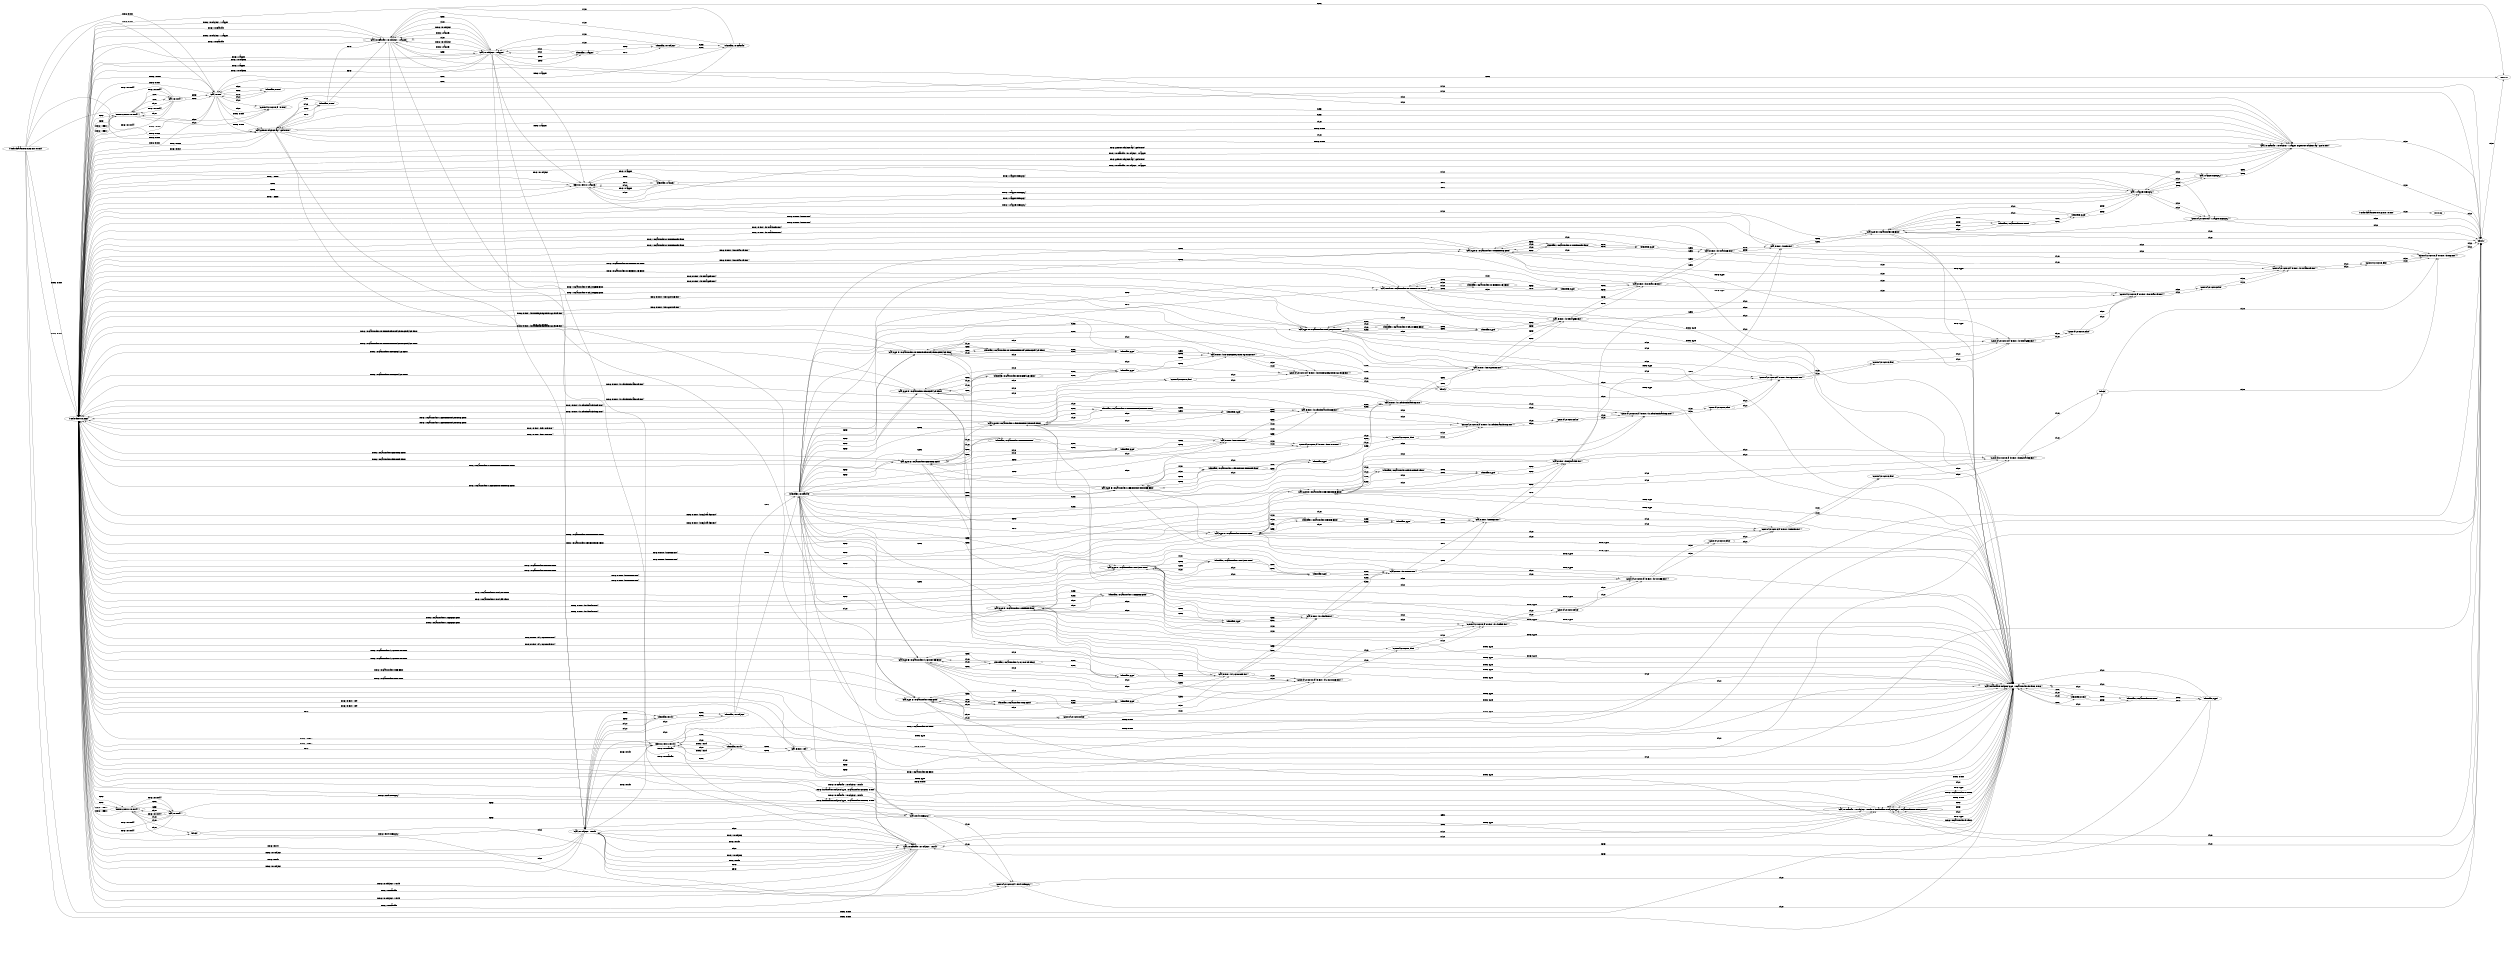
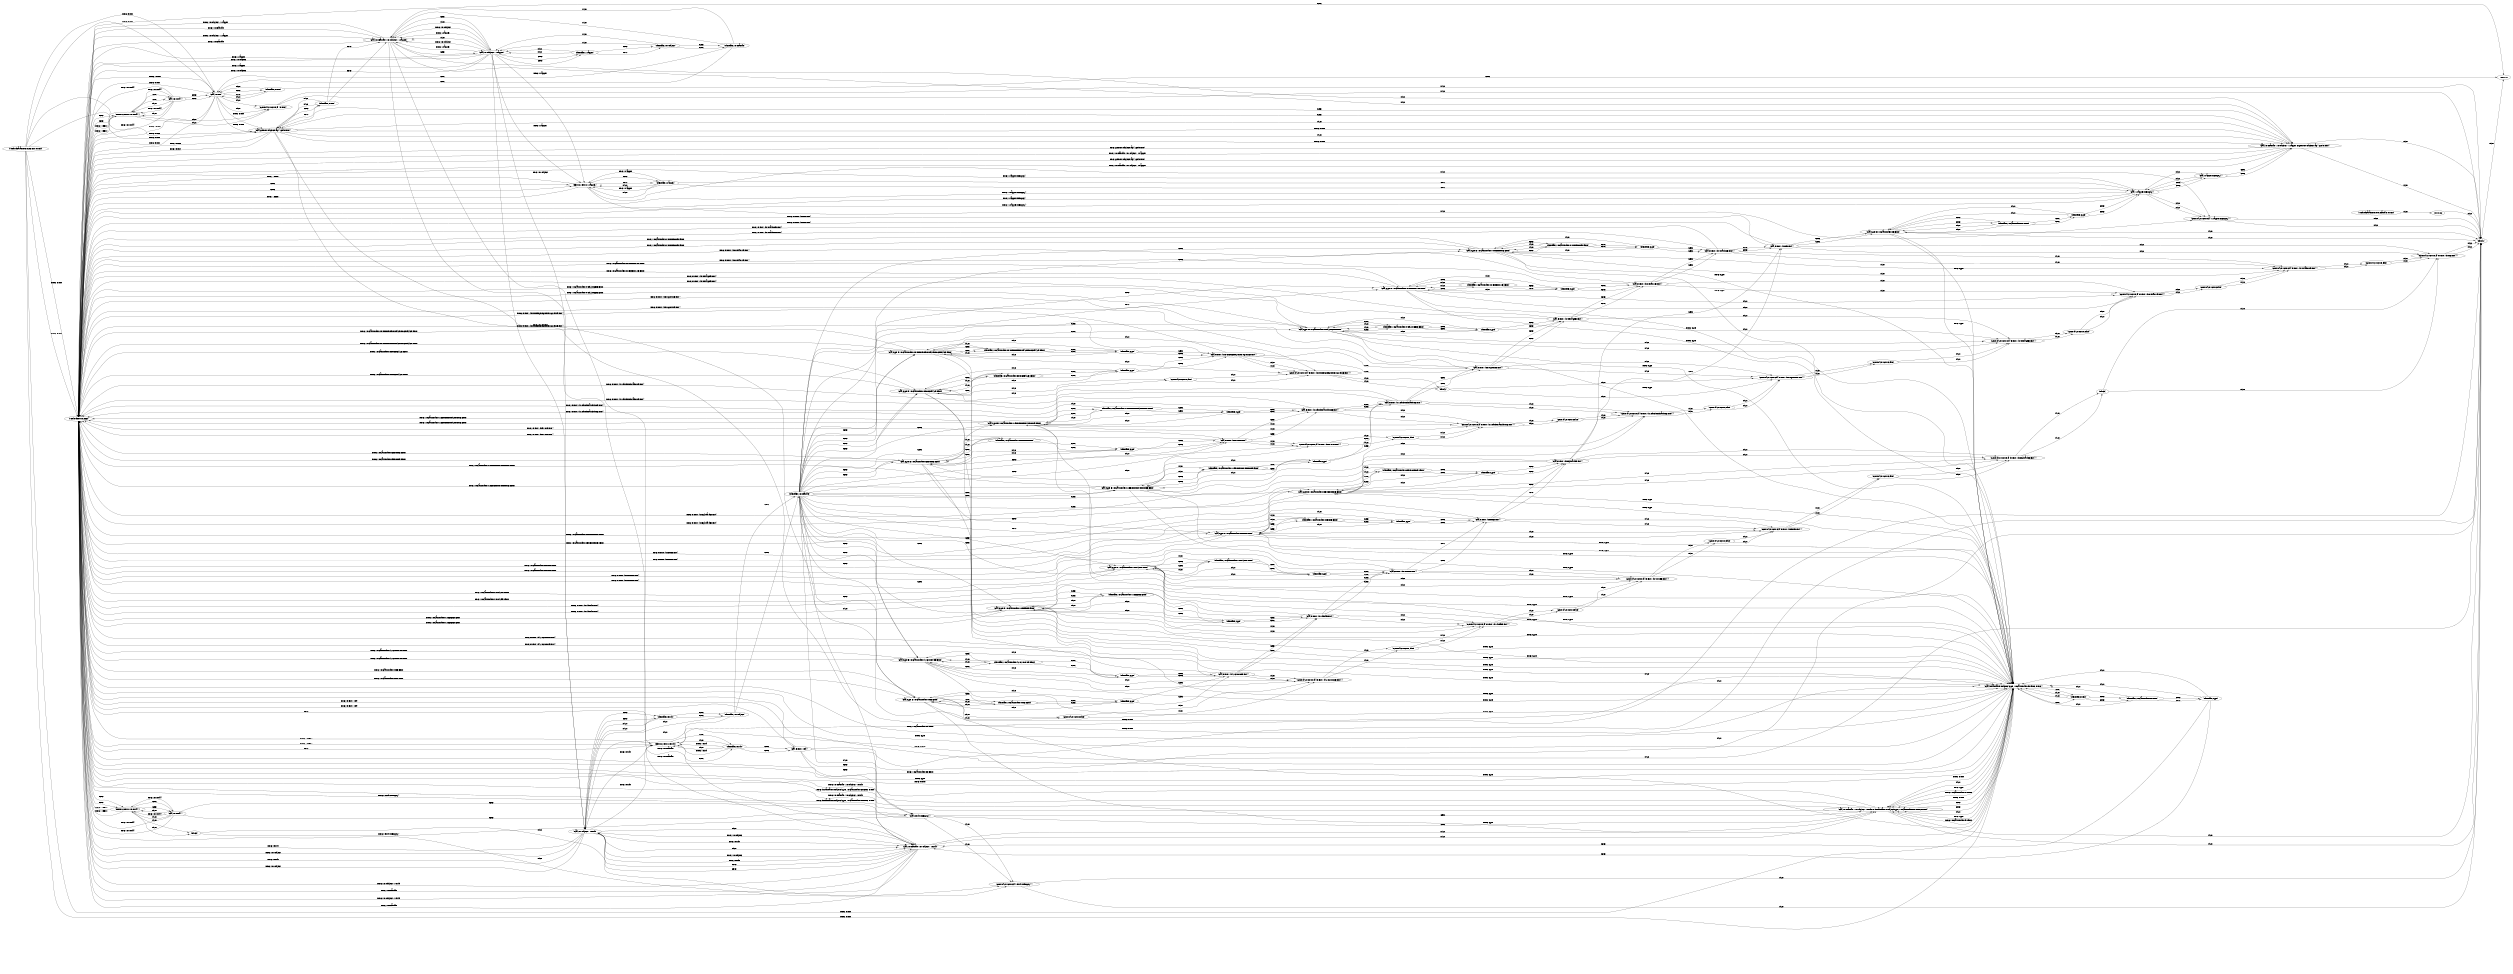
(2376, 213) -> (2376, 213)
(1403, 289) -> (1403, 289)
